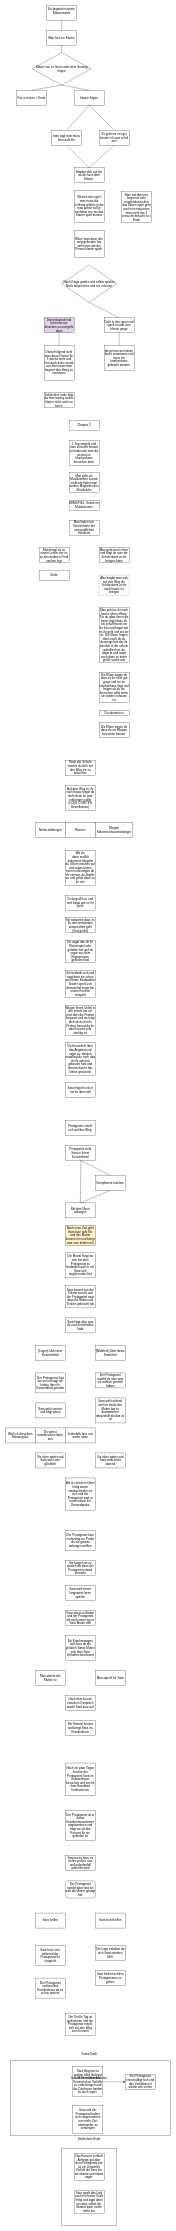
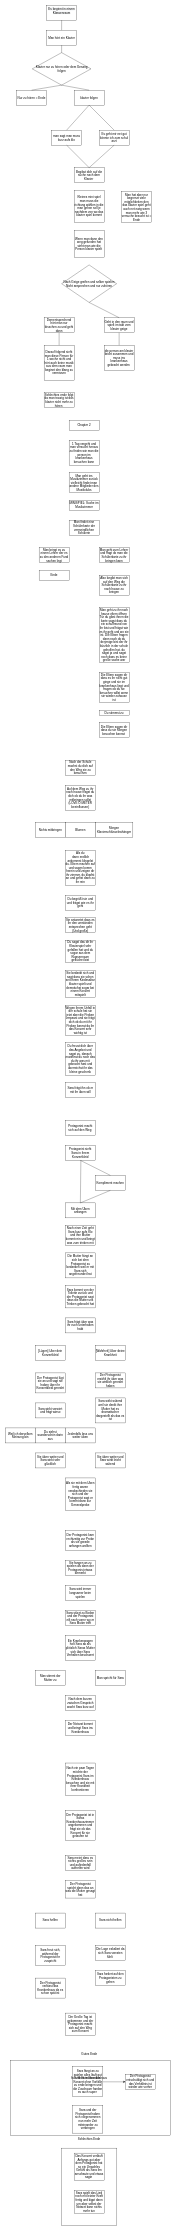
(59, 325) -> (59, 325)
(114, 585) -> (114, 585)
(80, 1235) -> (80, 1235)
(80, 1889) -> (80, 1889)
